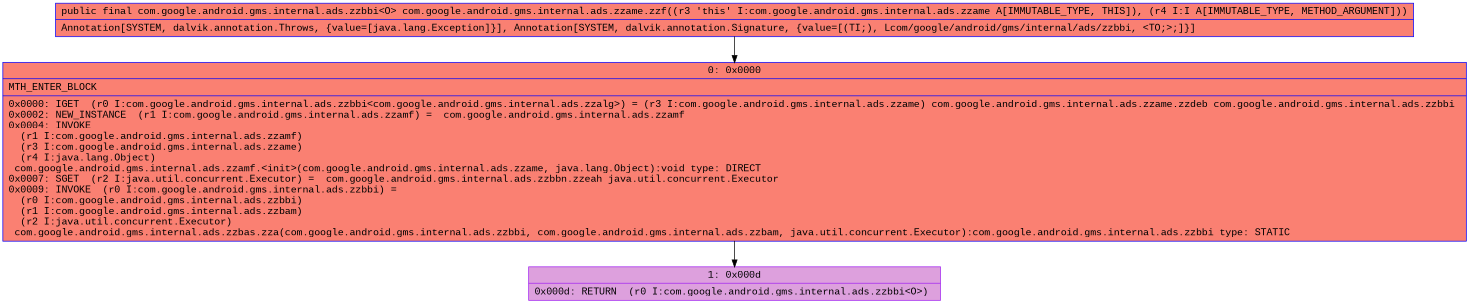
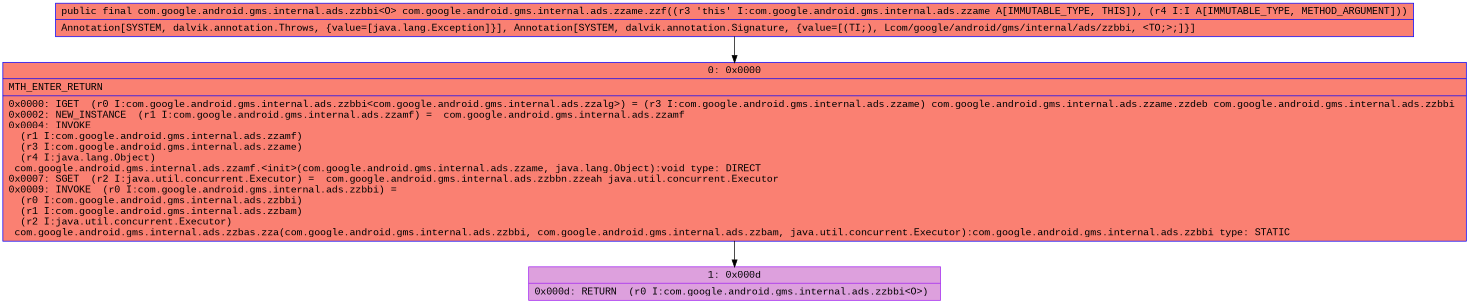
(53, 87) -> (56, 87)
